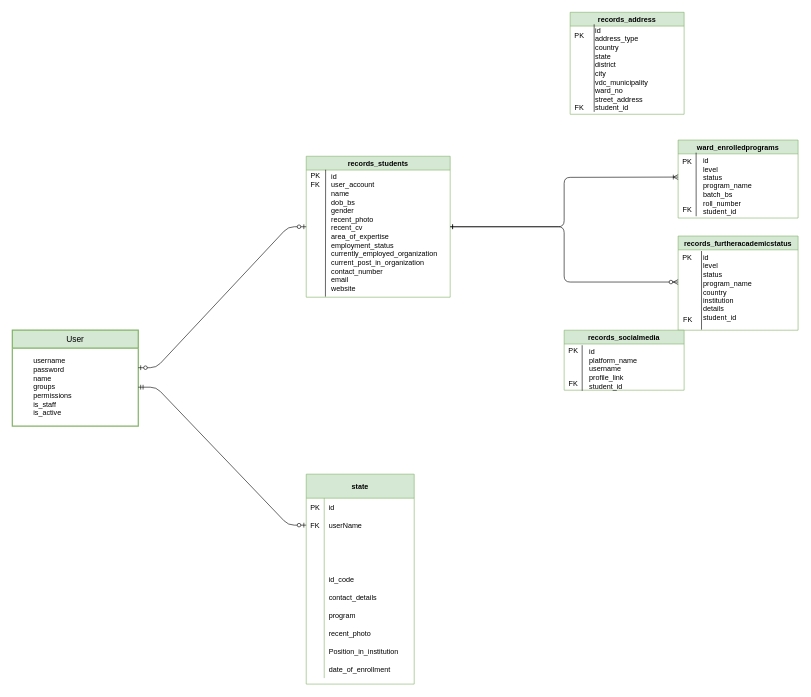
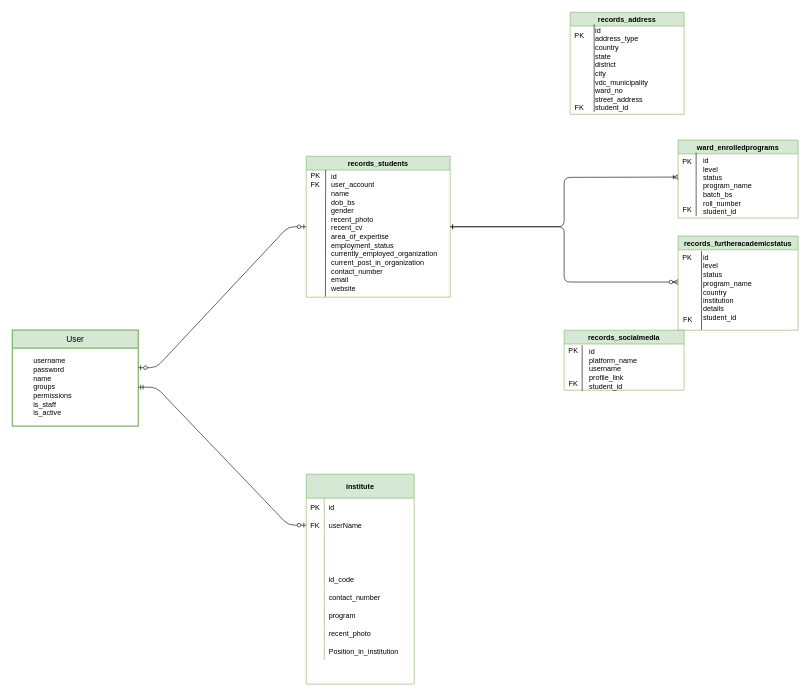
(360, 487) -> (360, 487)
(357, 598) -> (357, 598)
(369, 669) -> none
